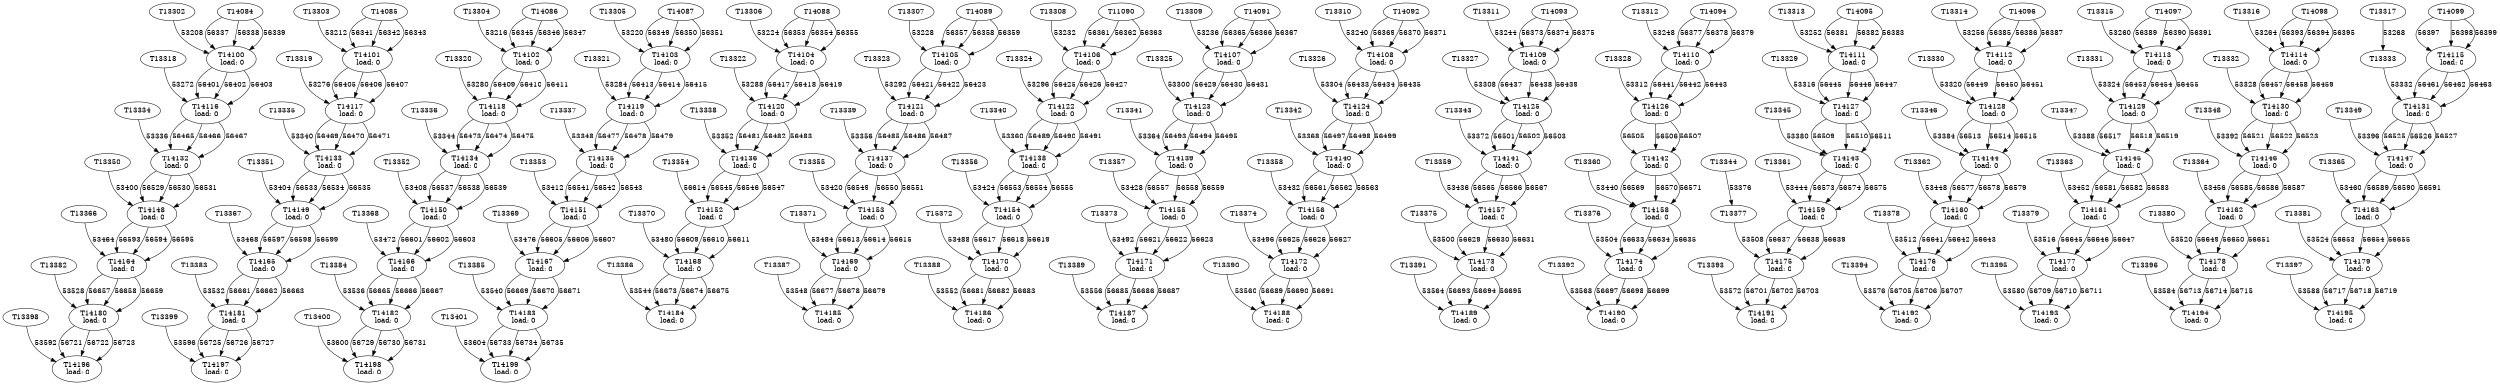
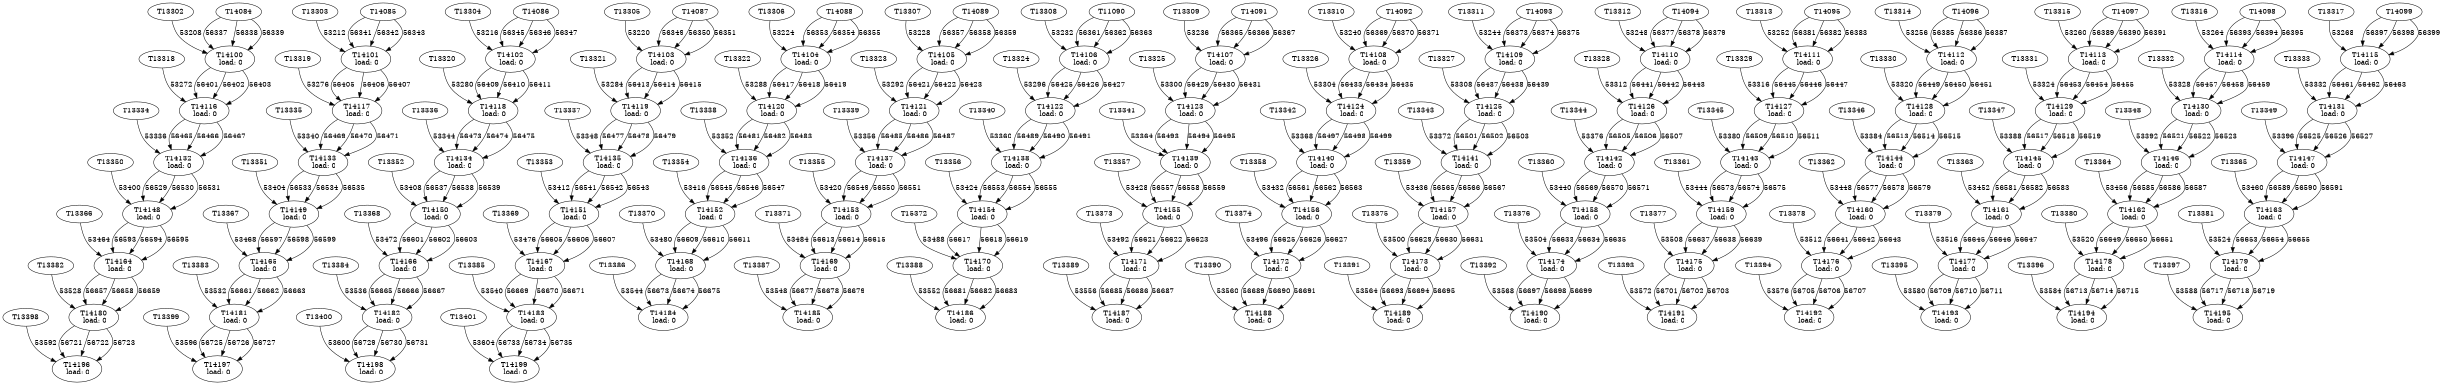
(2383, 33) -> (2331, 36)
(1728, 186) -> (1579, 136)
(695, 188) -> (695, 188)
